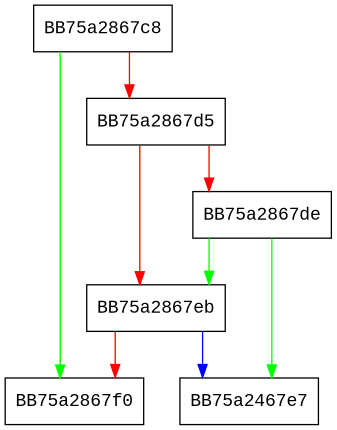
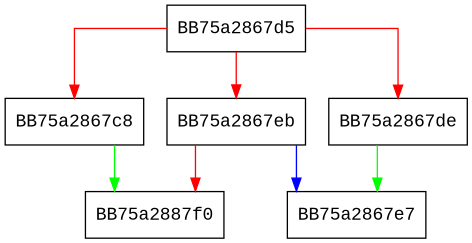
(129, 68) -> (92, 28)
(209, 255) -> none
(74, 401) -> (155, 215)
(249, 401) -> (357, 215)
